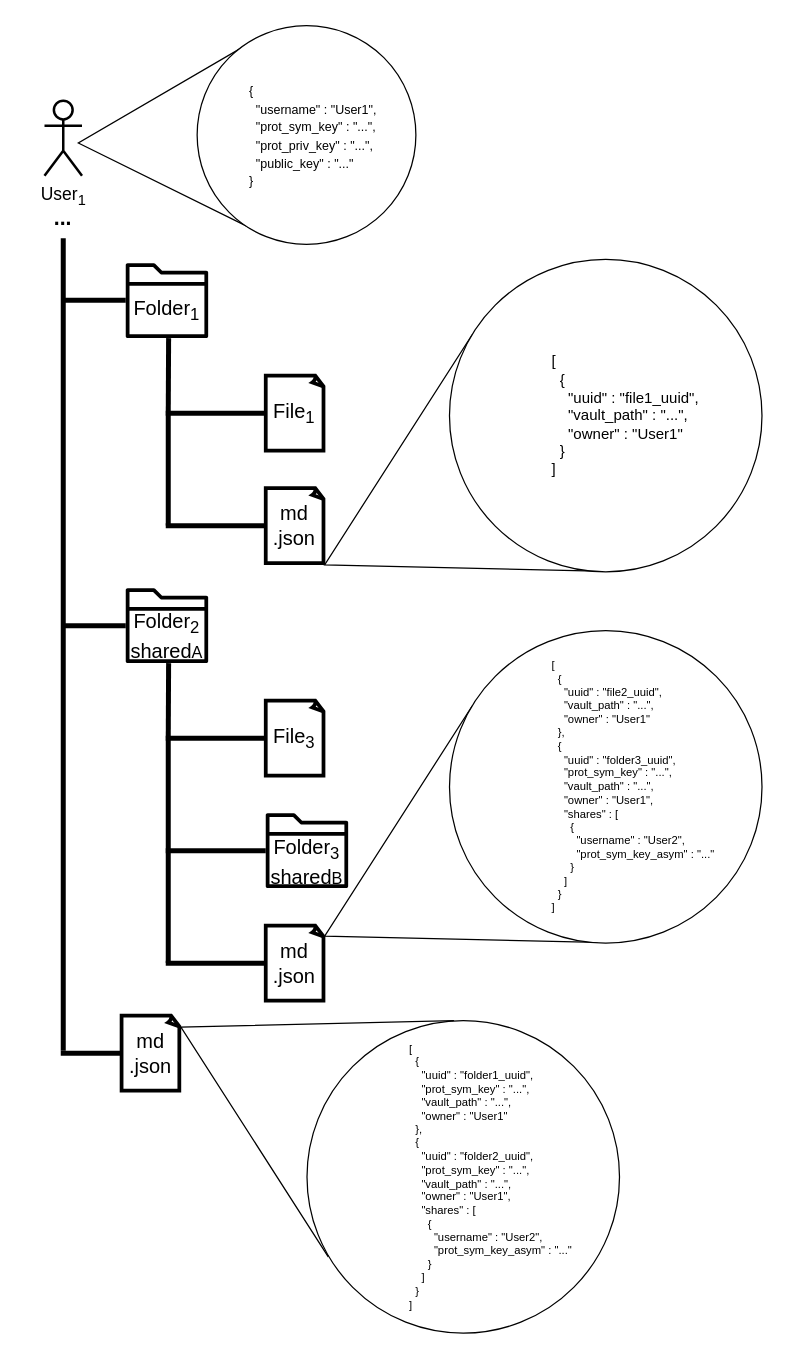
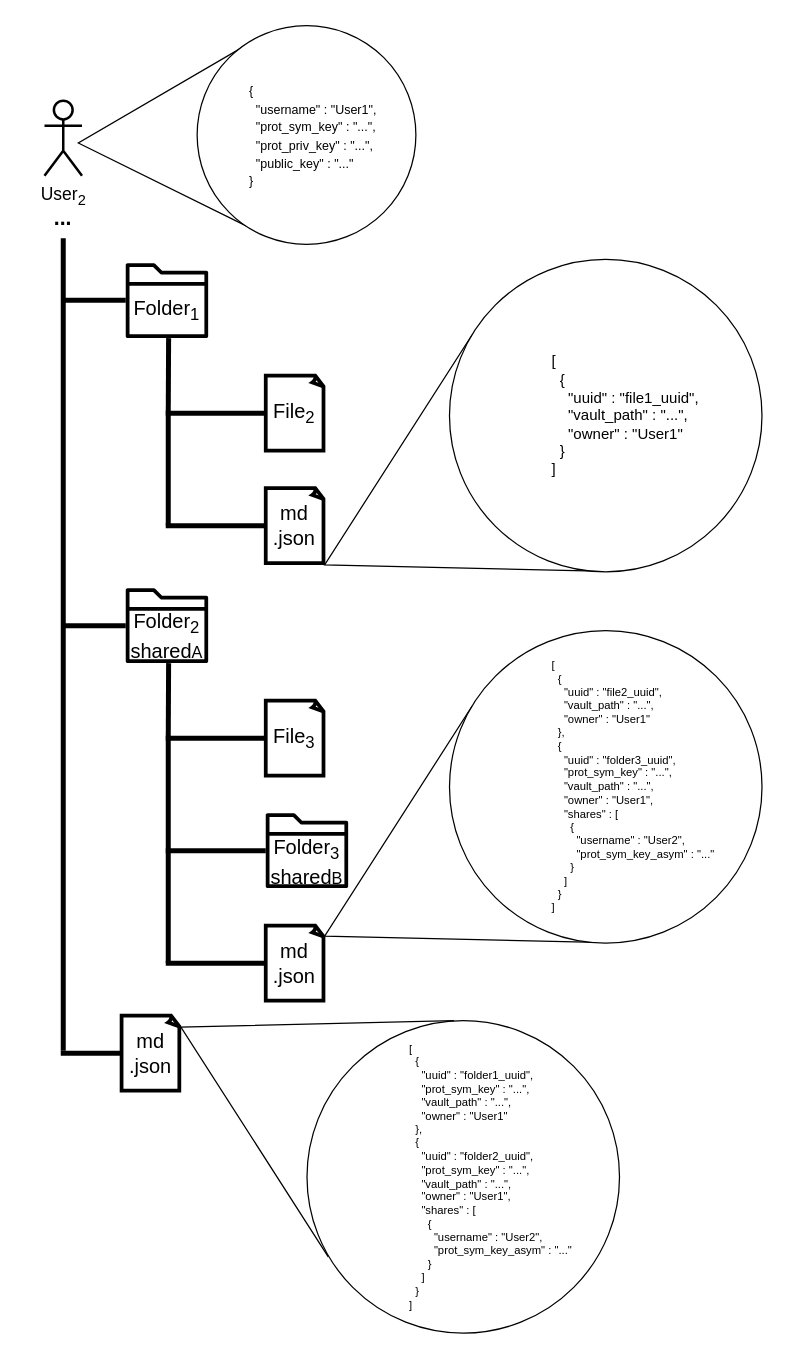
(64, 193) -> (64, 193)
(294, 413) -> (294, 413)
